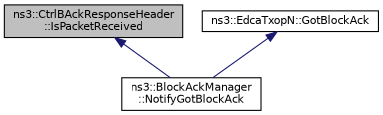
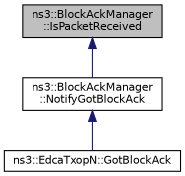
(94, 21) -> (92, 21)
(240, 58) -> (92, 136)
